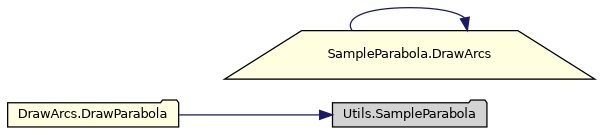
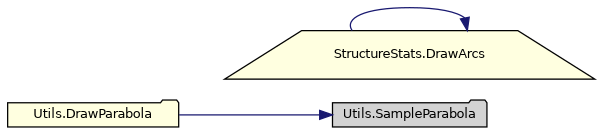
(410, 55) -> (410, 55)
(93, 115) -> (93, 115)
